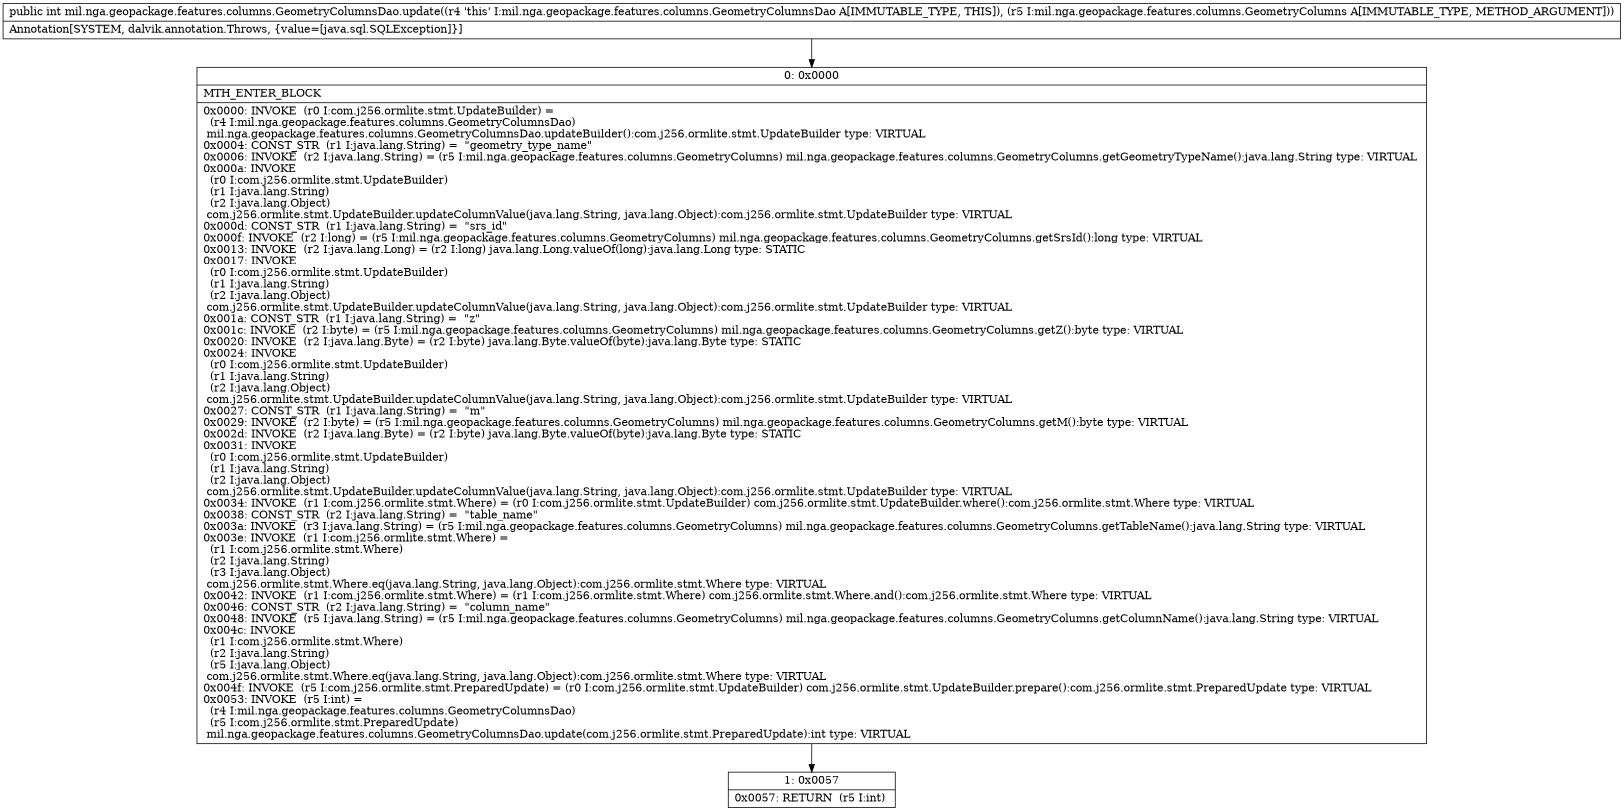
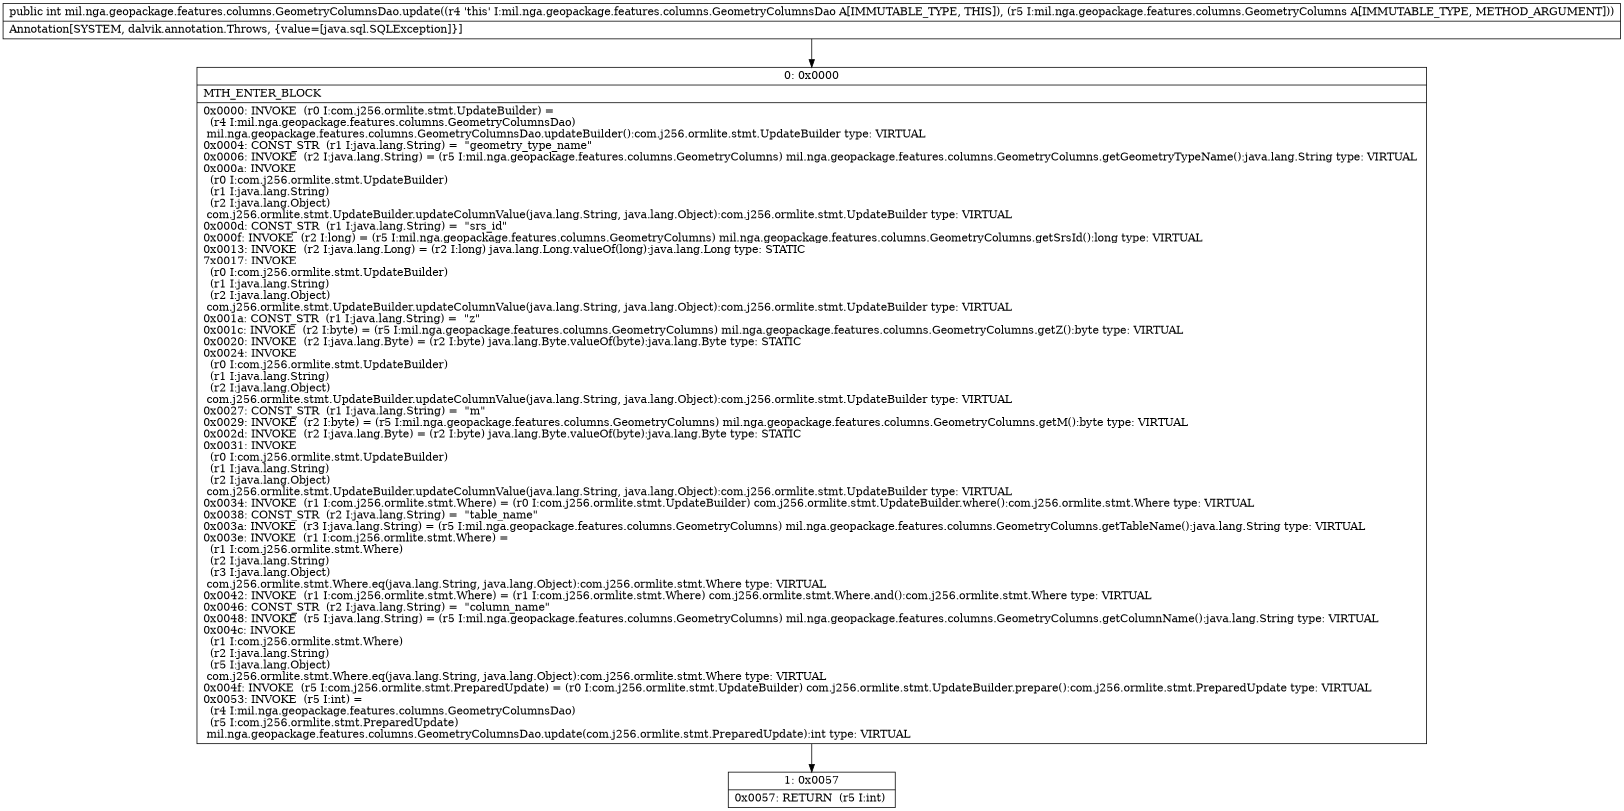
(254, 261) -> (254, 261)
